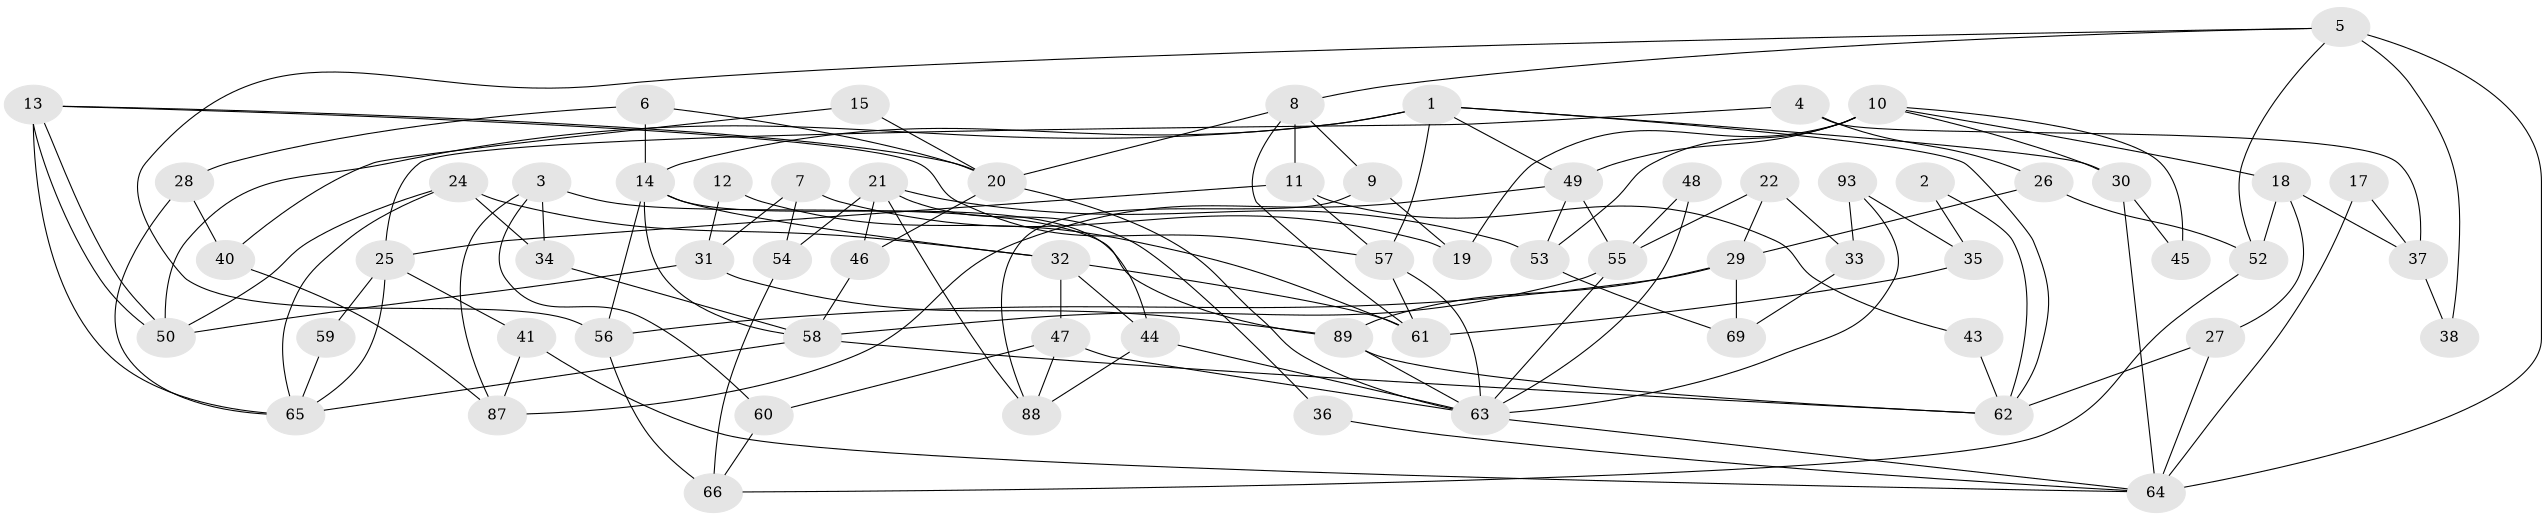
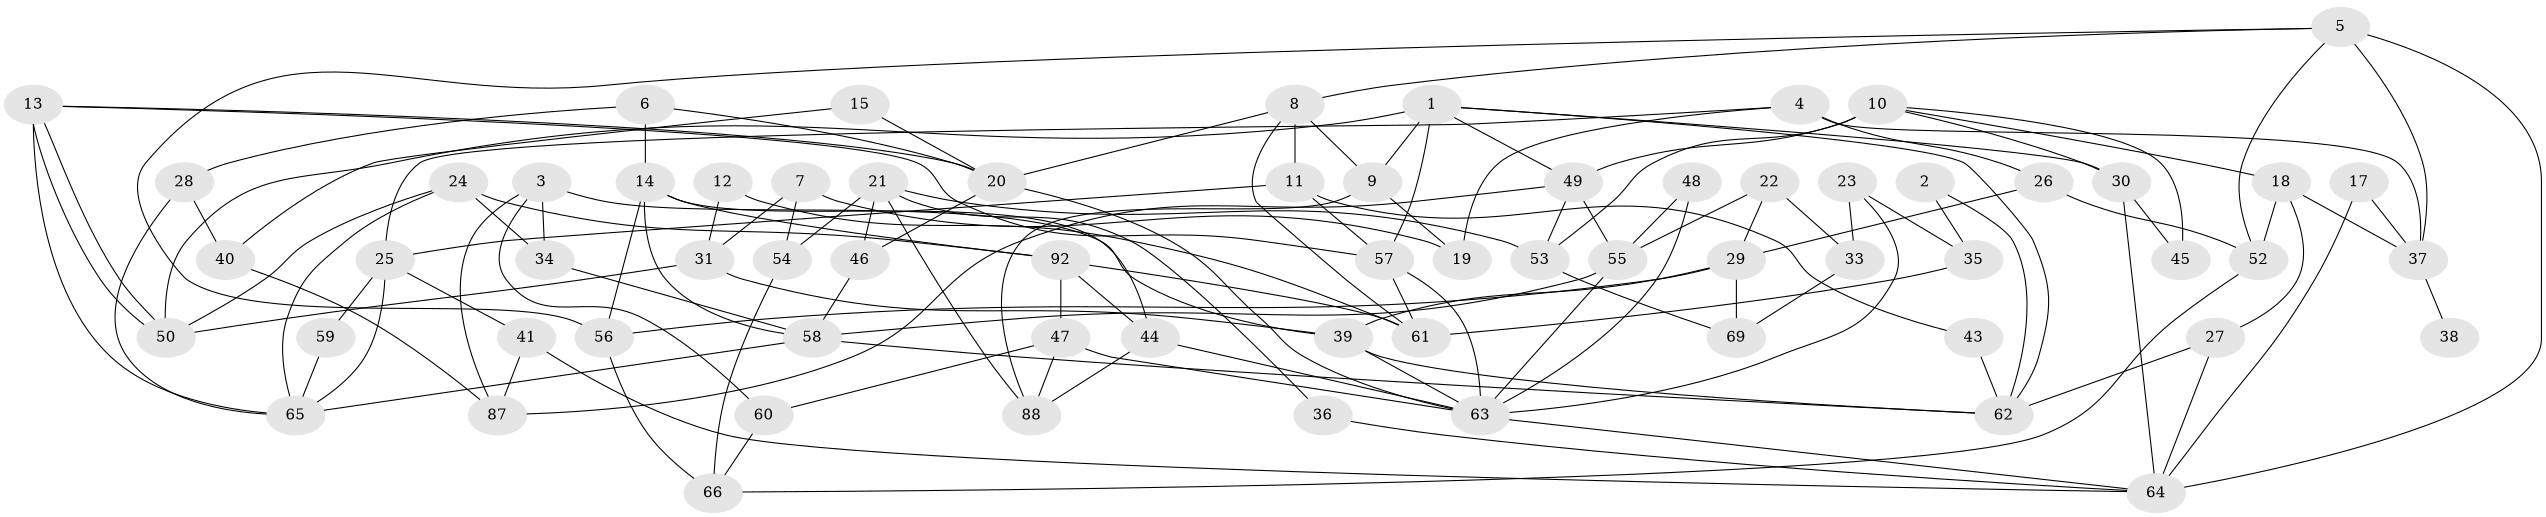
(1035, 131) -> (1402, 143)
(1643, 131) -> (1589, 131)
(2452, 164) -> (2412, 135)
(1848, 182) -> (1848, 182)
(1061, 260) -> (1061, 260)
(1344, 338) -> (1344, 338)
